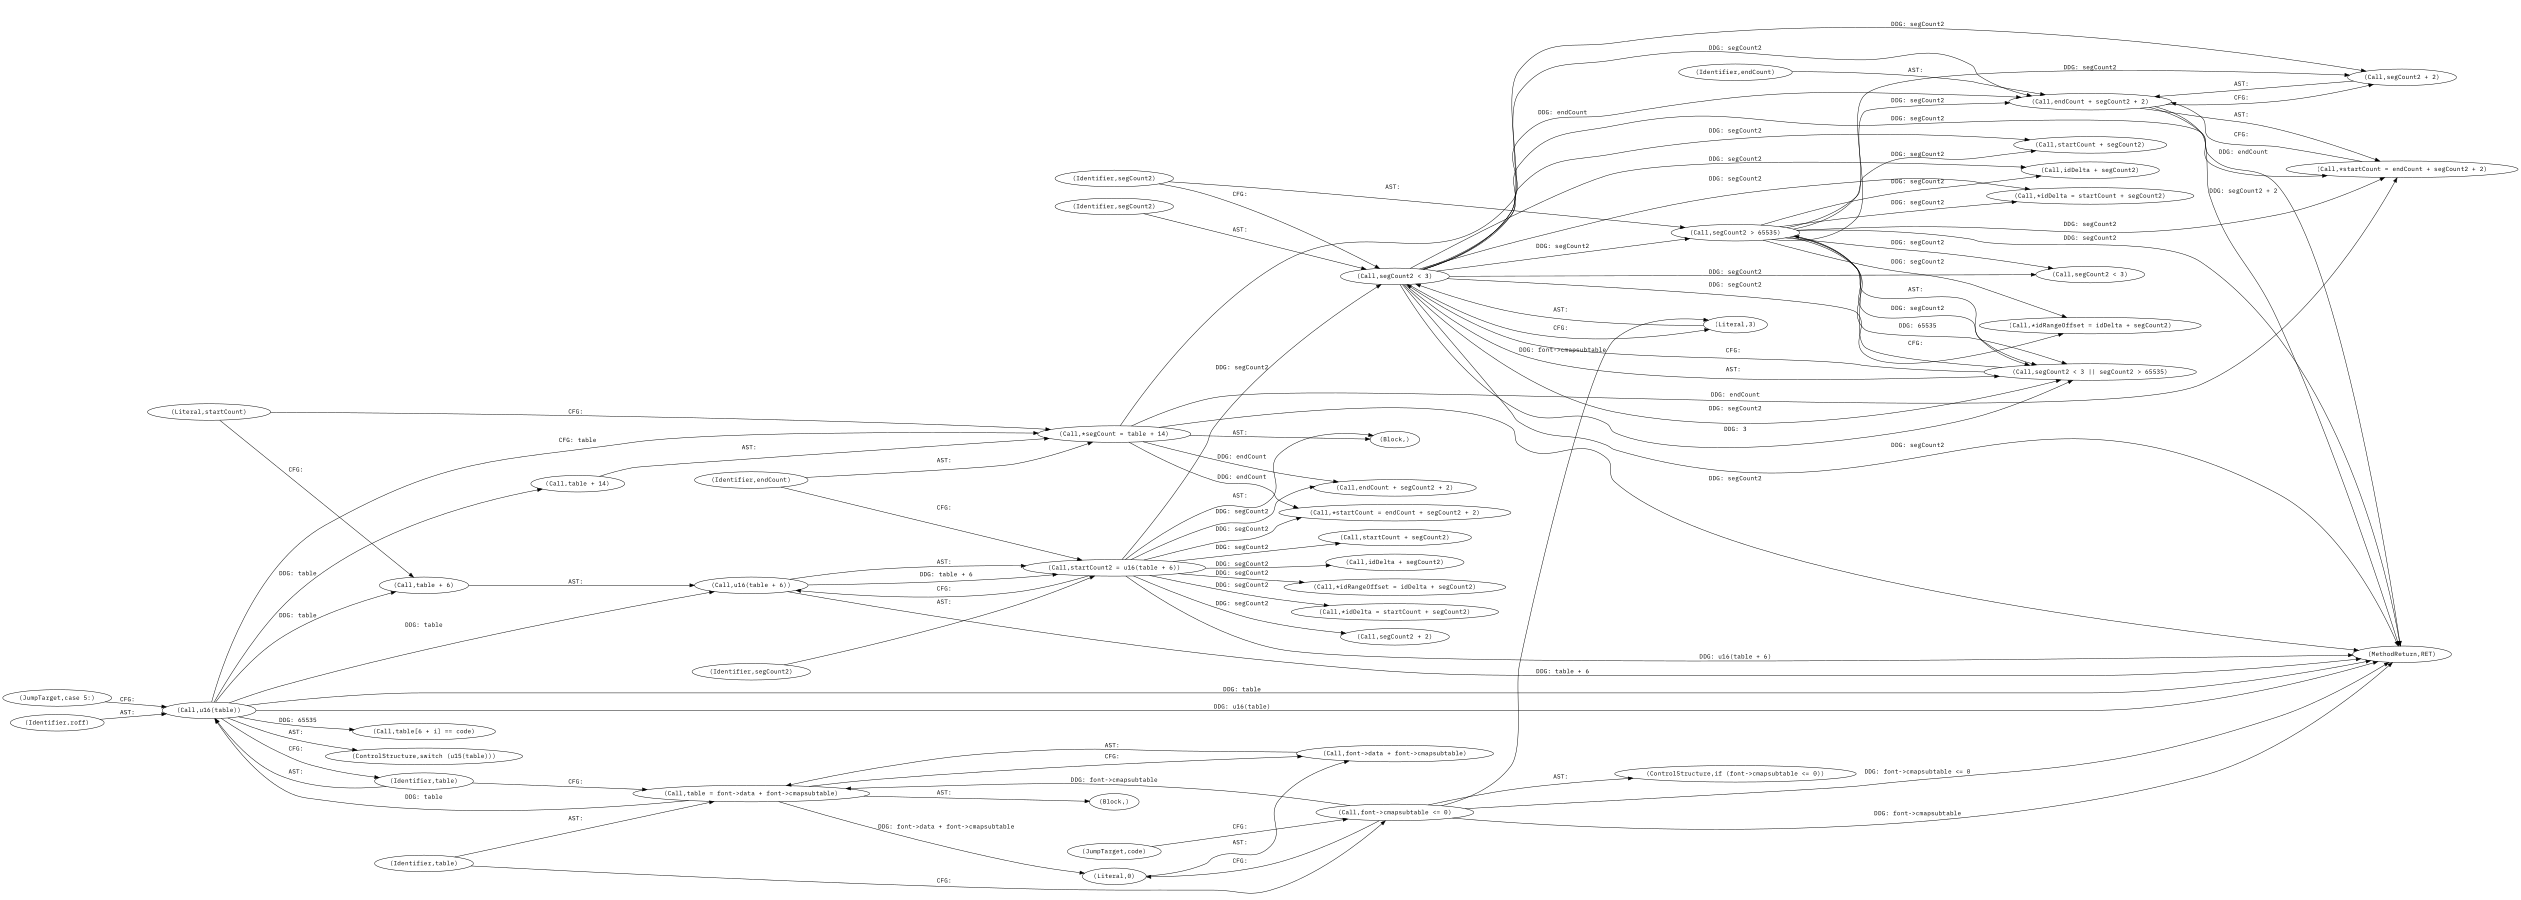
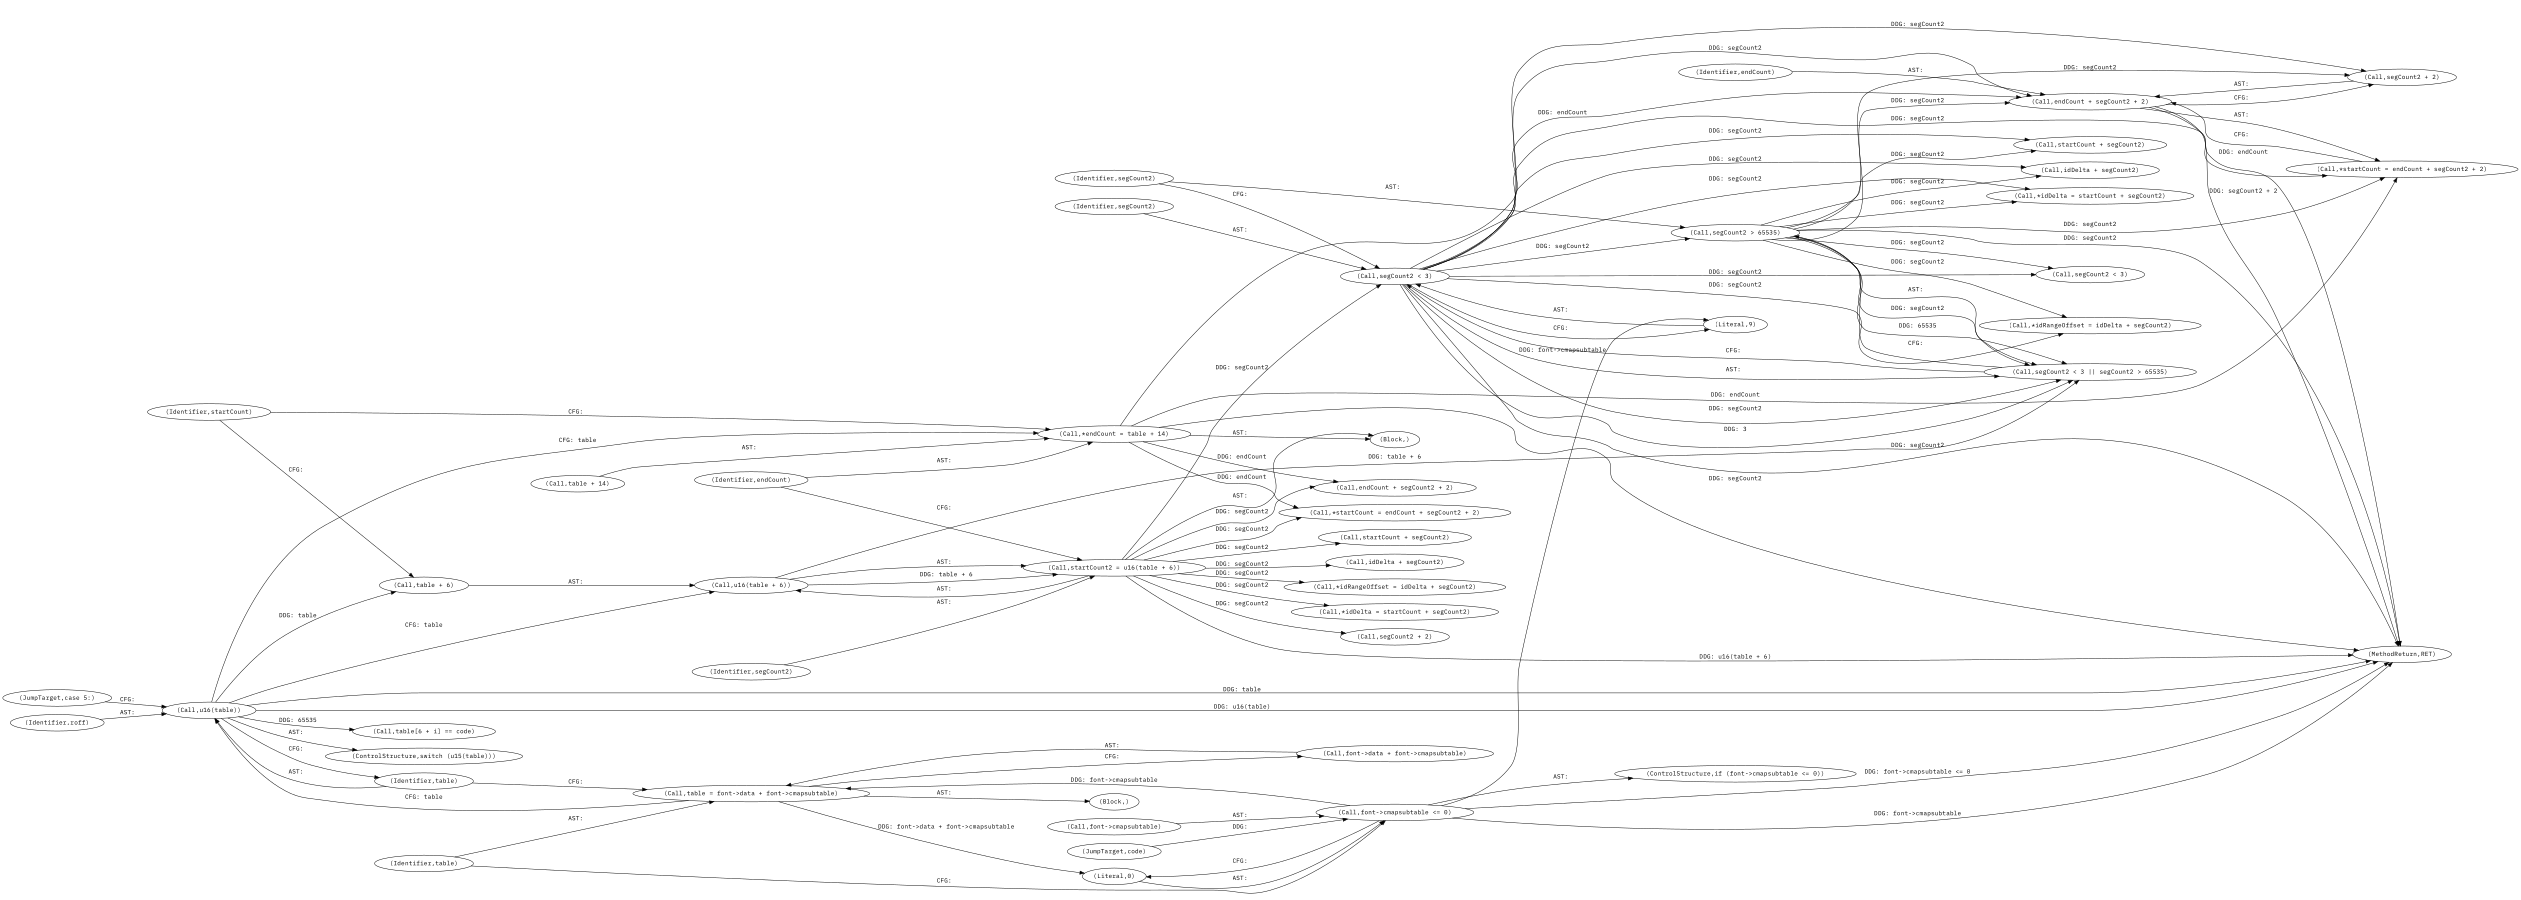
(1735, 325) -> (1735, 325)
(209, 412) -> (209, 412)
(1114, 434) -> (1114, 434)
(349, 556) -> none
(946, 589) -> (946, 589)
(424, 625) -> (424, 625)
(1569, 675) -> (1427, 463)
(424, 797) -> (424, 797)
none -> (1114, 827)
(1242, 827) -> (1242, 827)
(1269, 848) -> (1267, 883)
